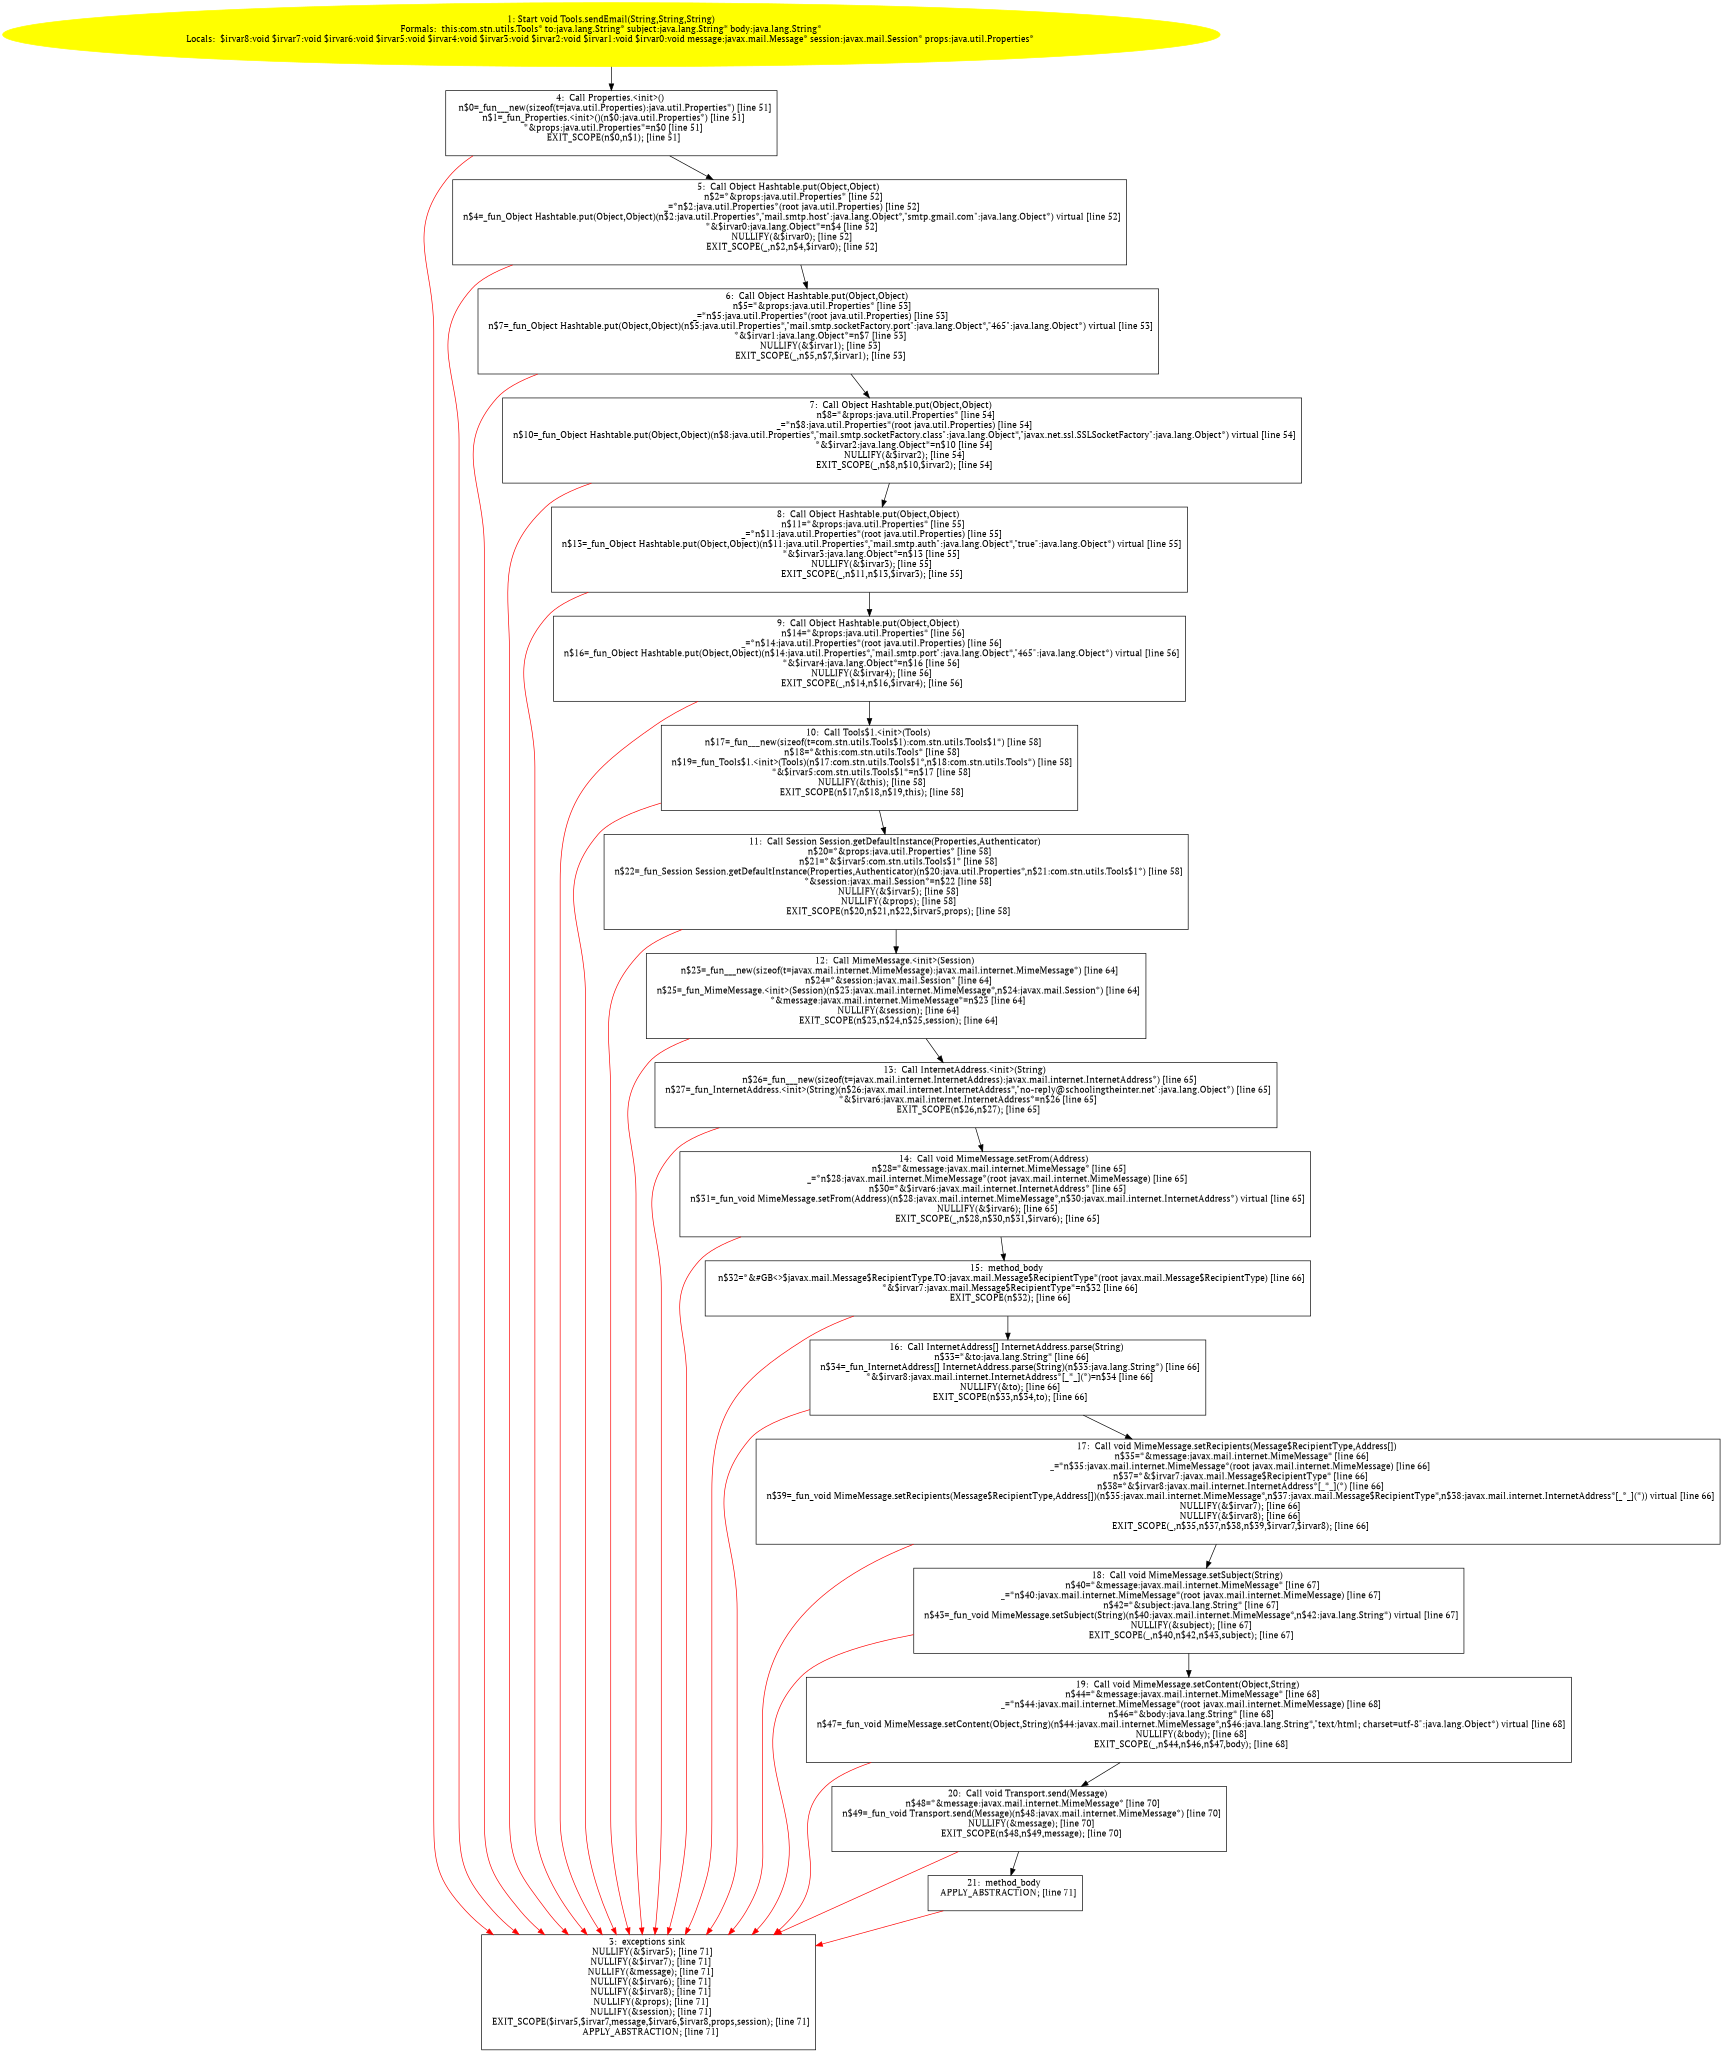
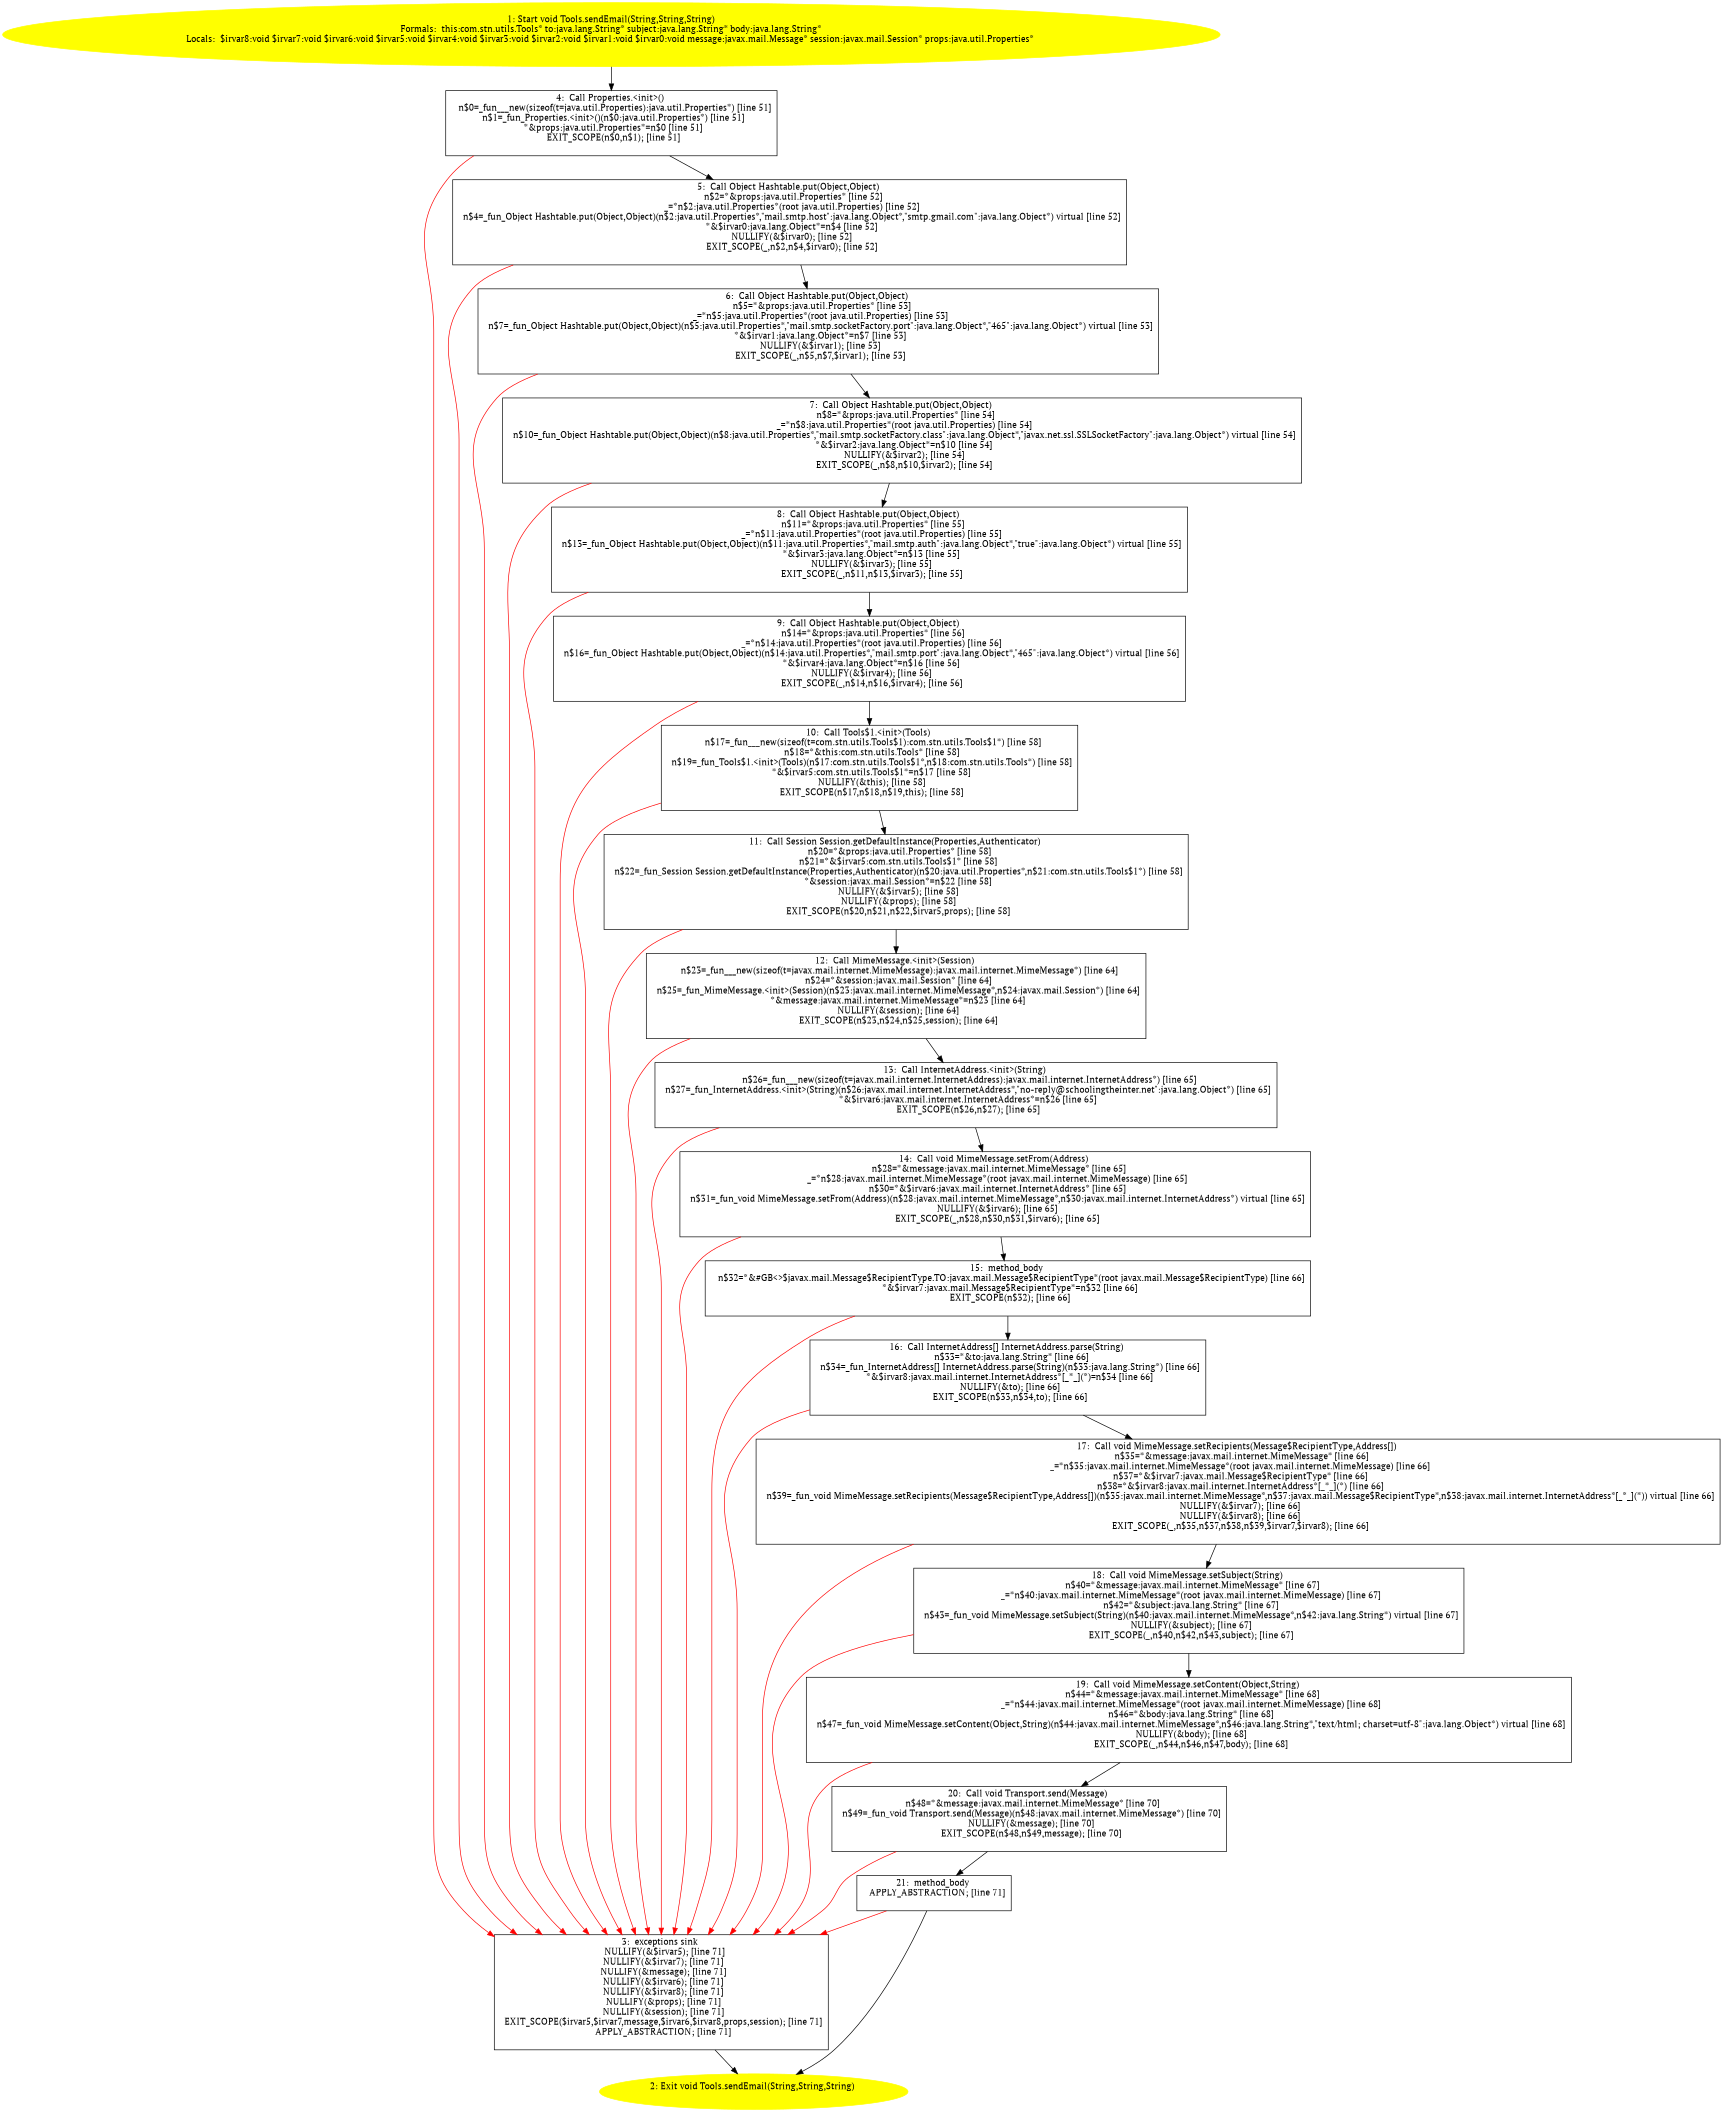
none -> (754, 2092)
